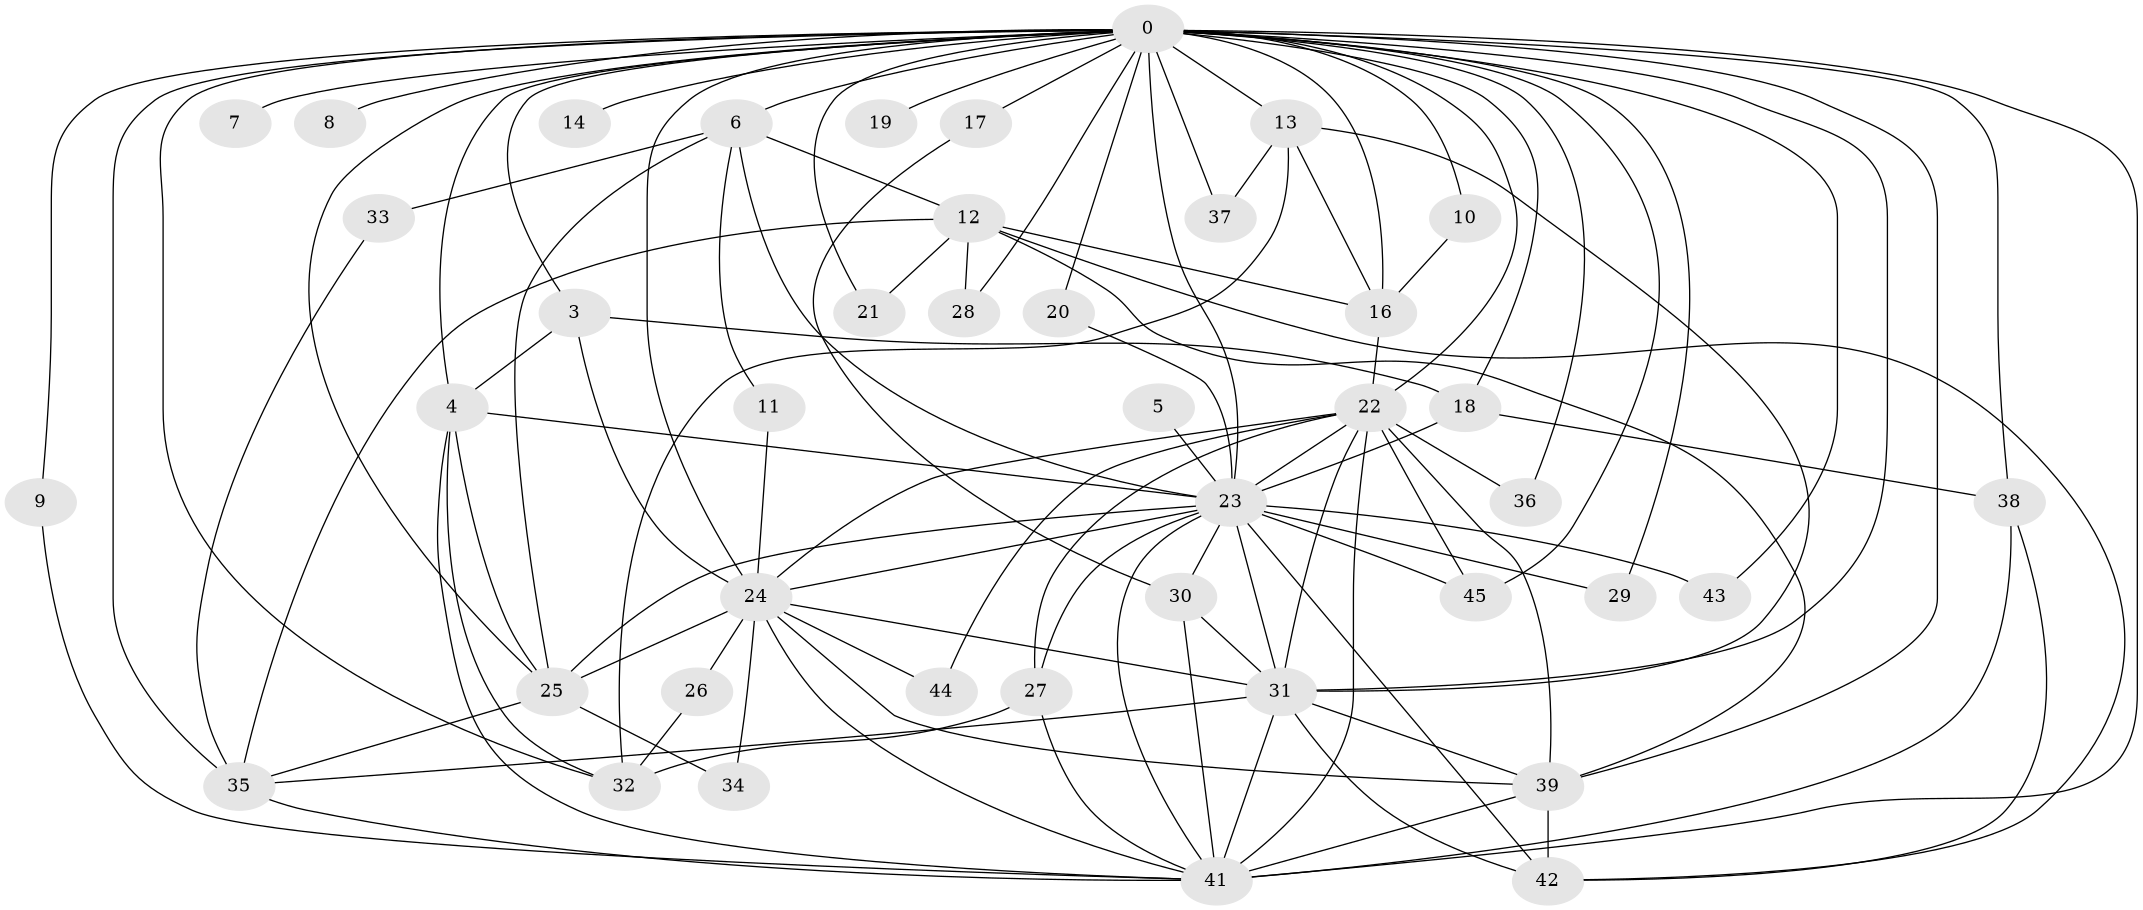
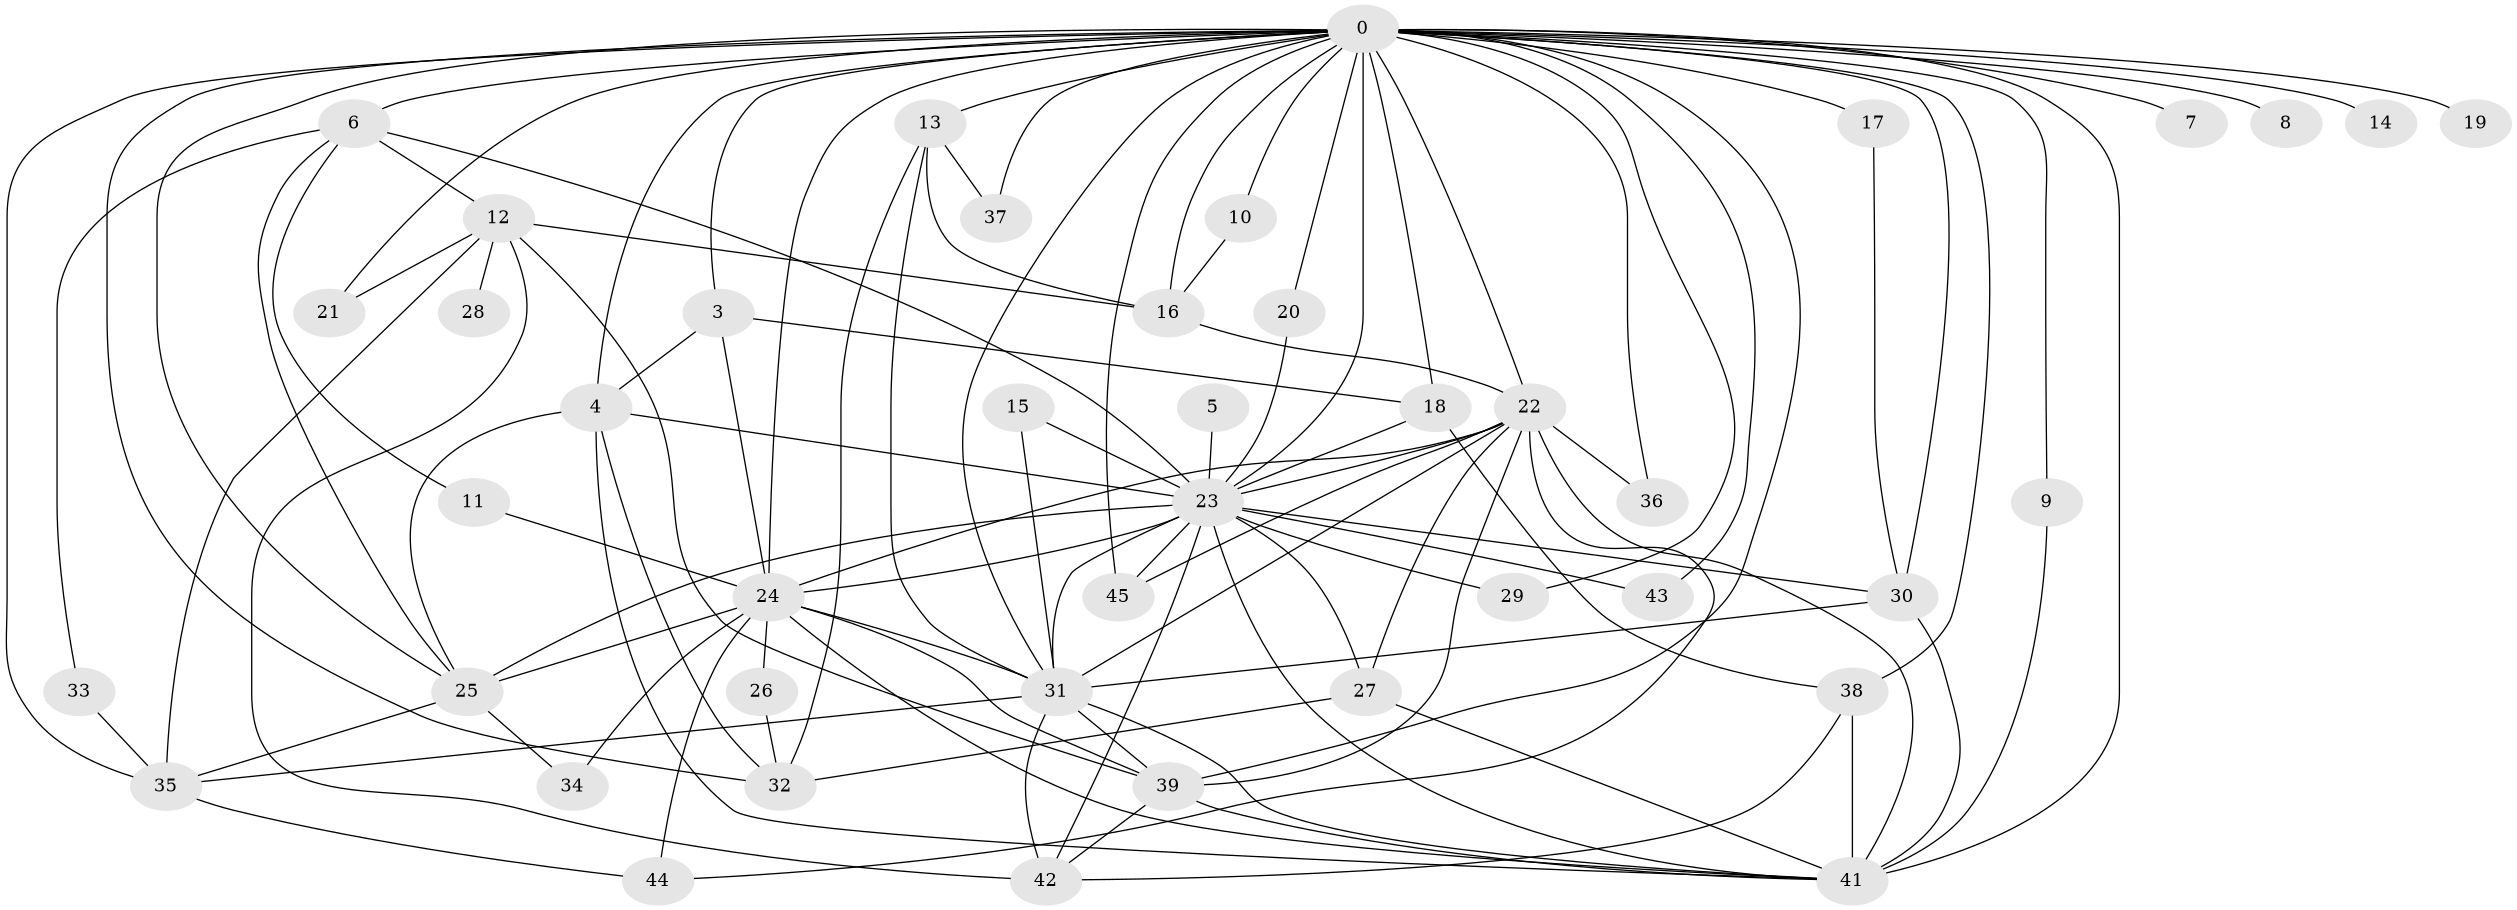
(1061, 174) -> (1921, 101)
none -> (1019, 408)
(723, 864) -> (408, 846)
